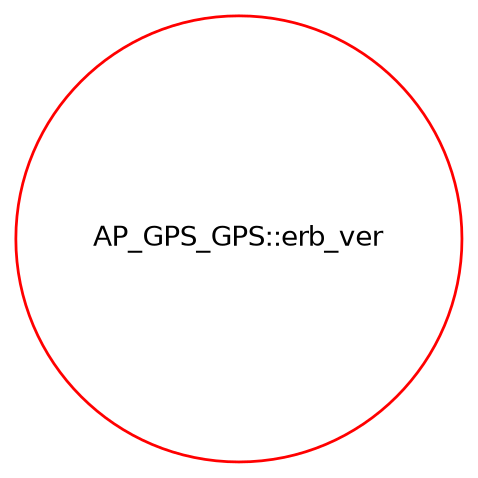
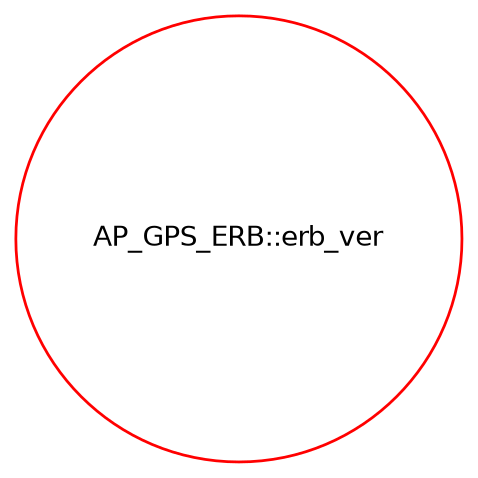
(239, 239) -> (239, 239)
